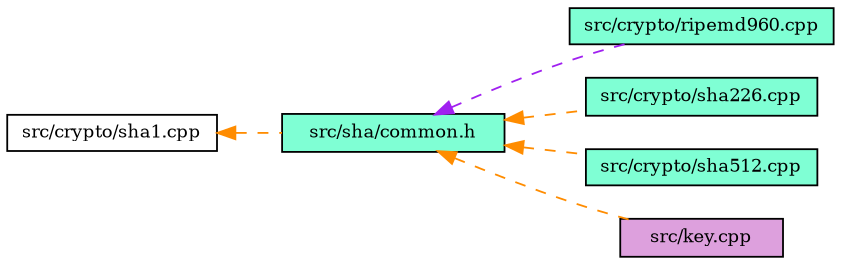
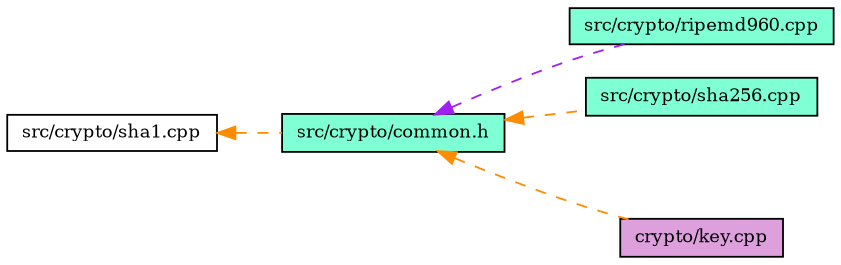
(702, 97) -> (702, 97)
(393, 133) -> (393, 133)
(702, 167) -> none
(702, 238) -> (702, 238)
